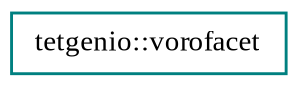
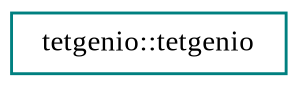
(149, 43) -> (149, 43)
